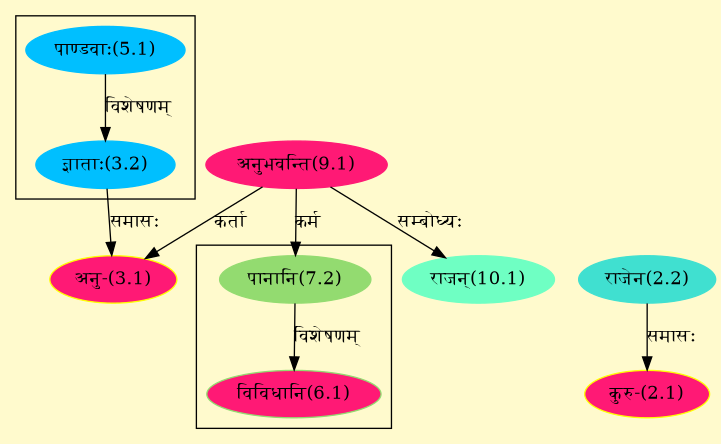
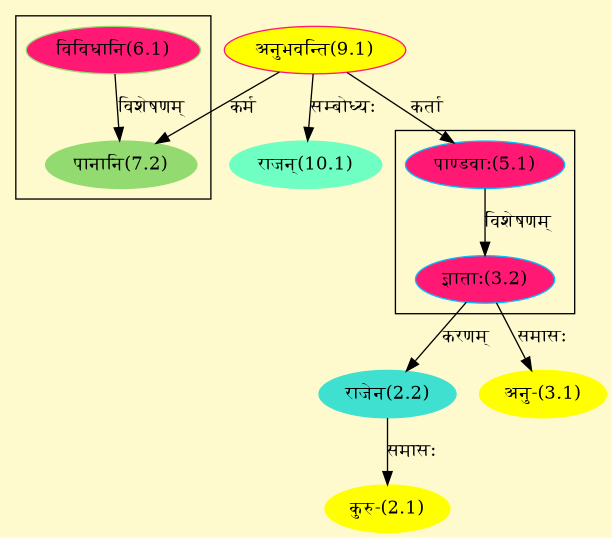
(105, 50) -> (485, 165)
(105, 165) -> (485, 279)
(297, 165) -> (315, 50)
(210, 219) -> (395, 104)
(113, 279) -> (543, 394)
(295, 330) -> (117, 101)
none -> (441, 332)
(647, 394) -> (388, 509)
